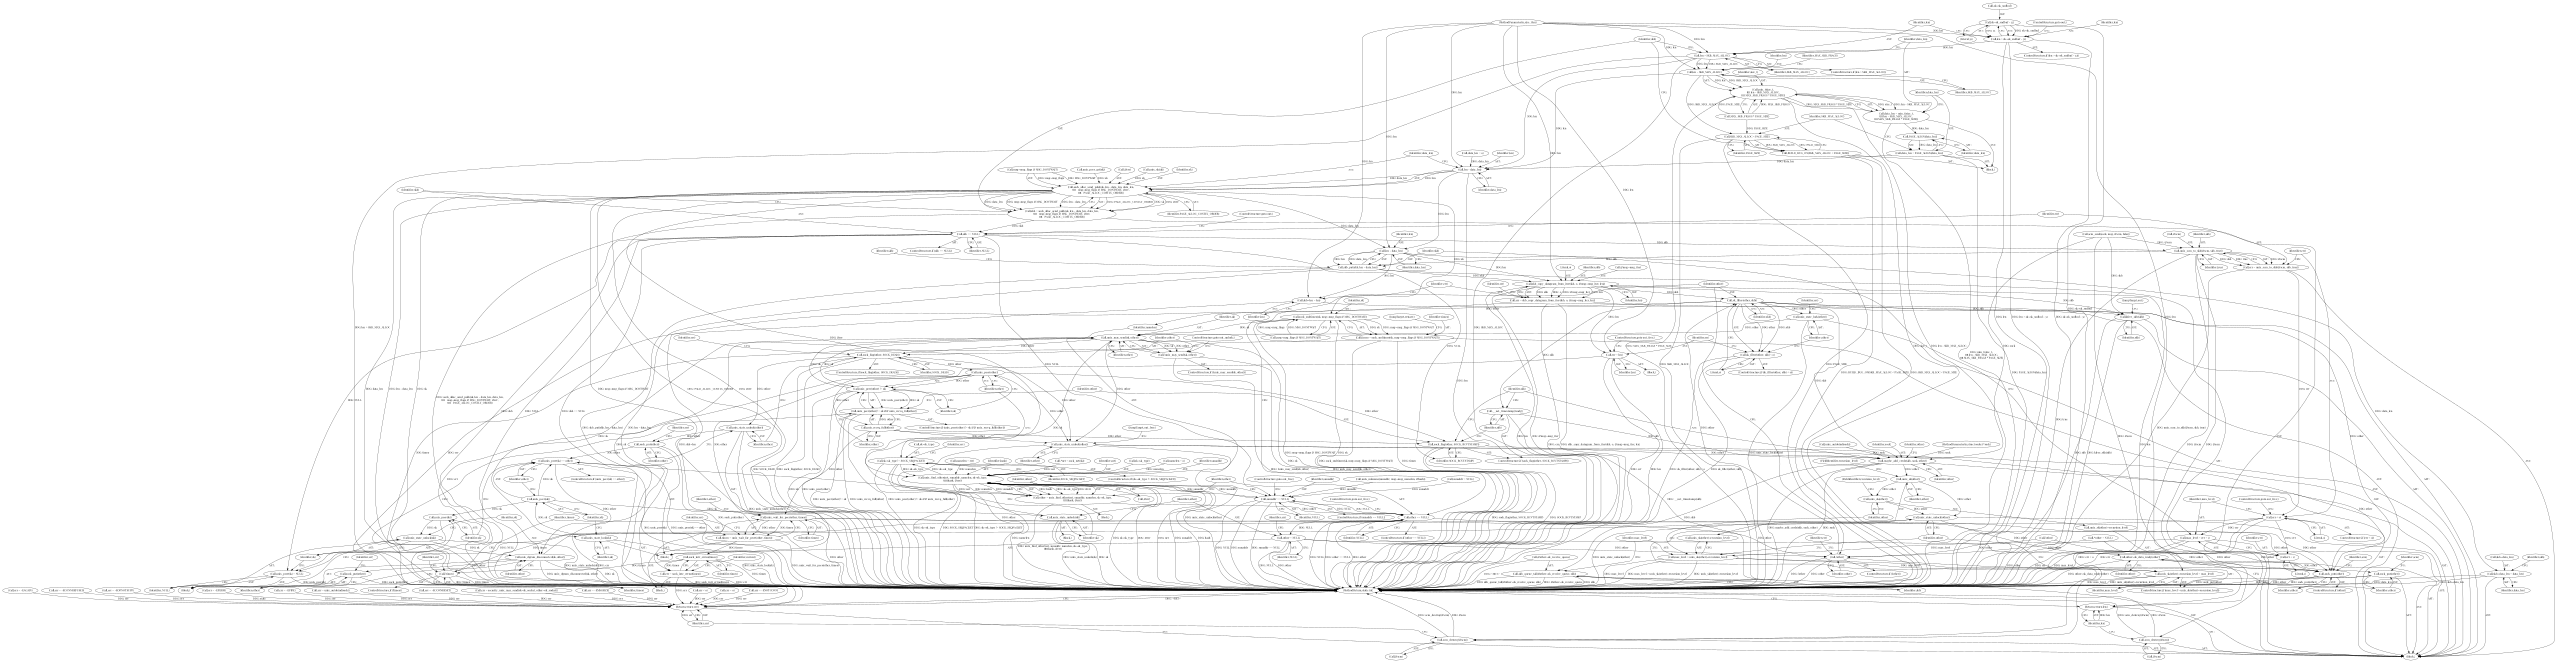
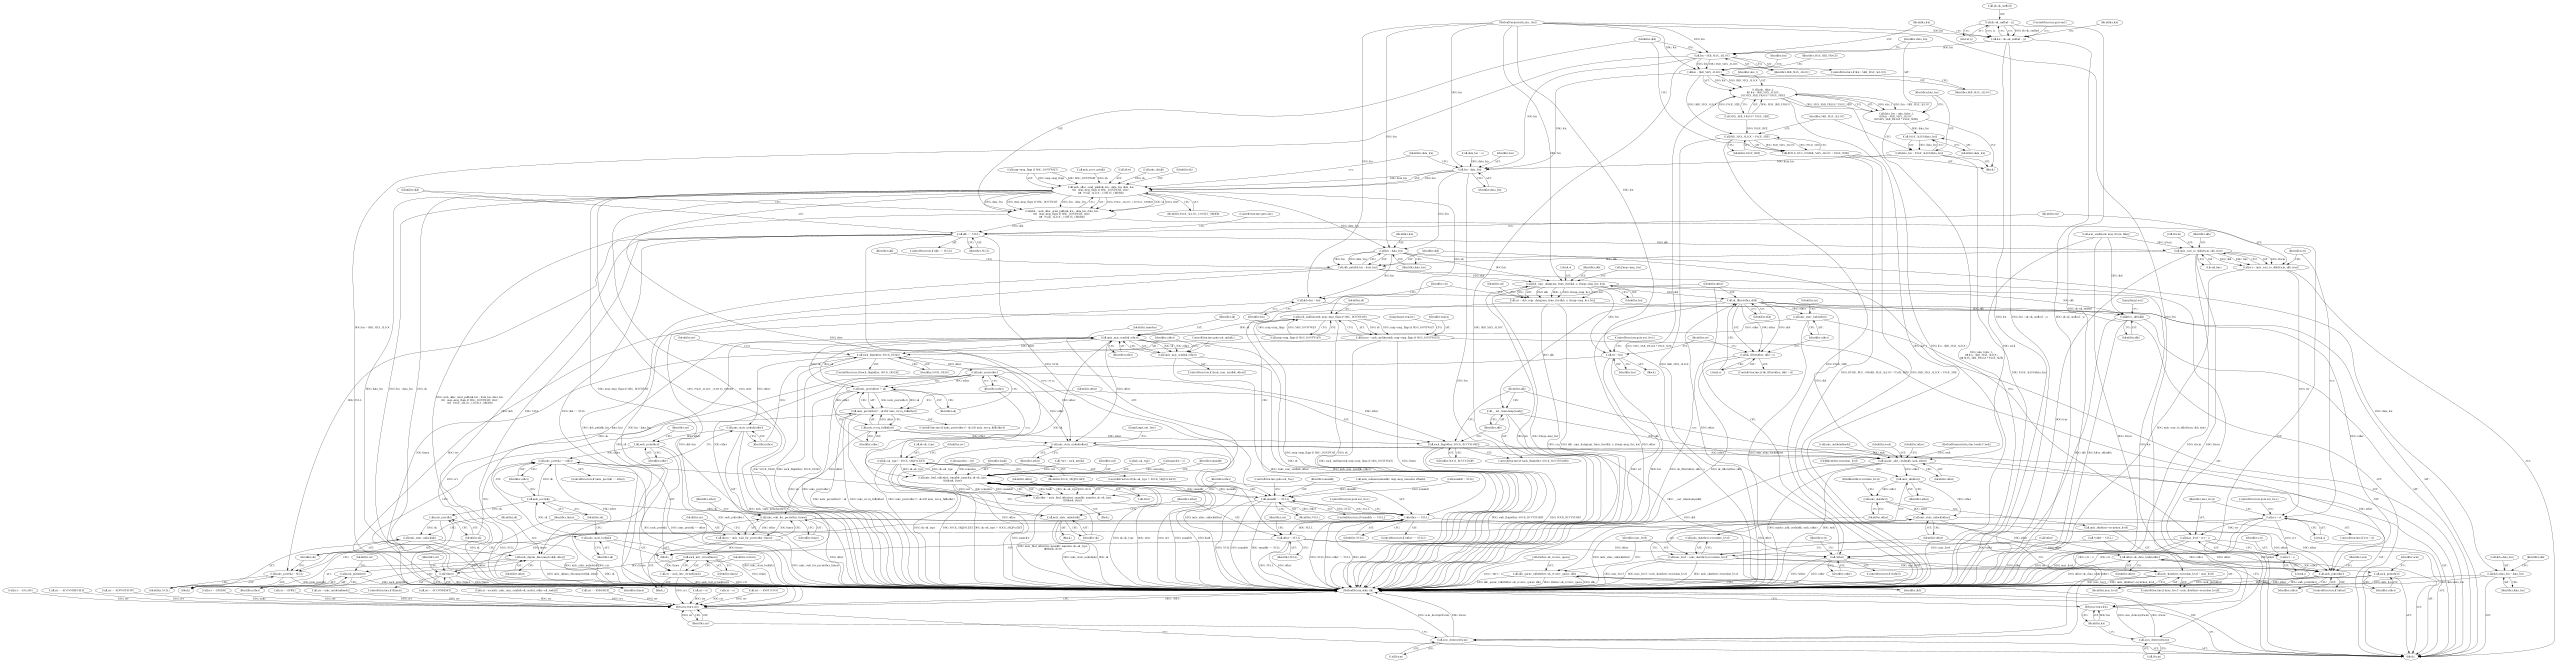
(2051, 56) -> none
(1295, 261) -> (1040, 381)
(2214, 267) -> (2214, 267)
(1439, 309) -> (1641, 497)
